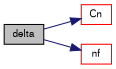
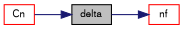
(57, 25) -> (48, 15)
